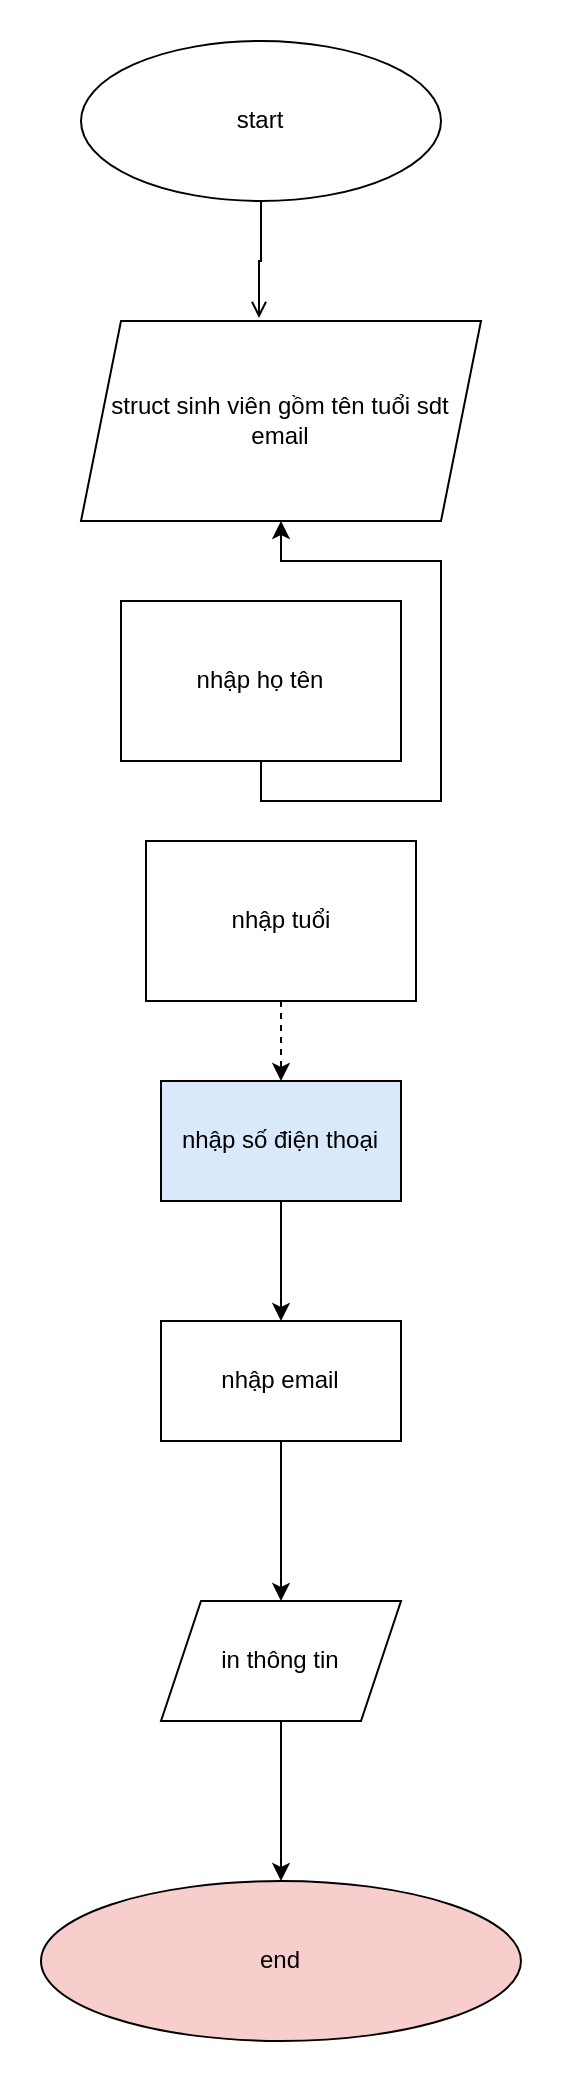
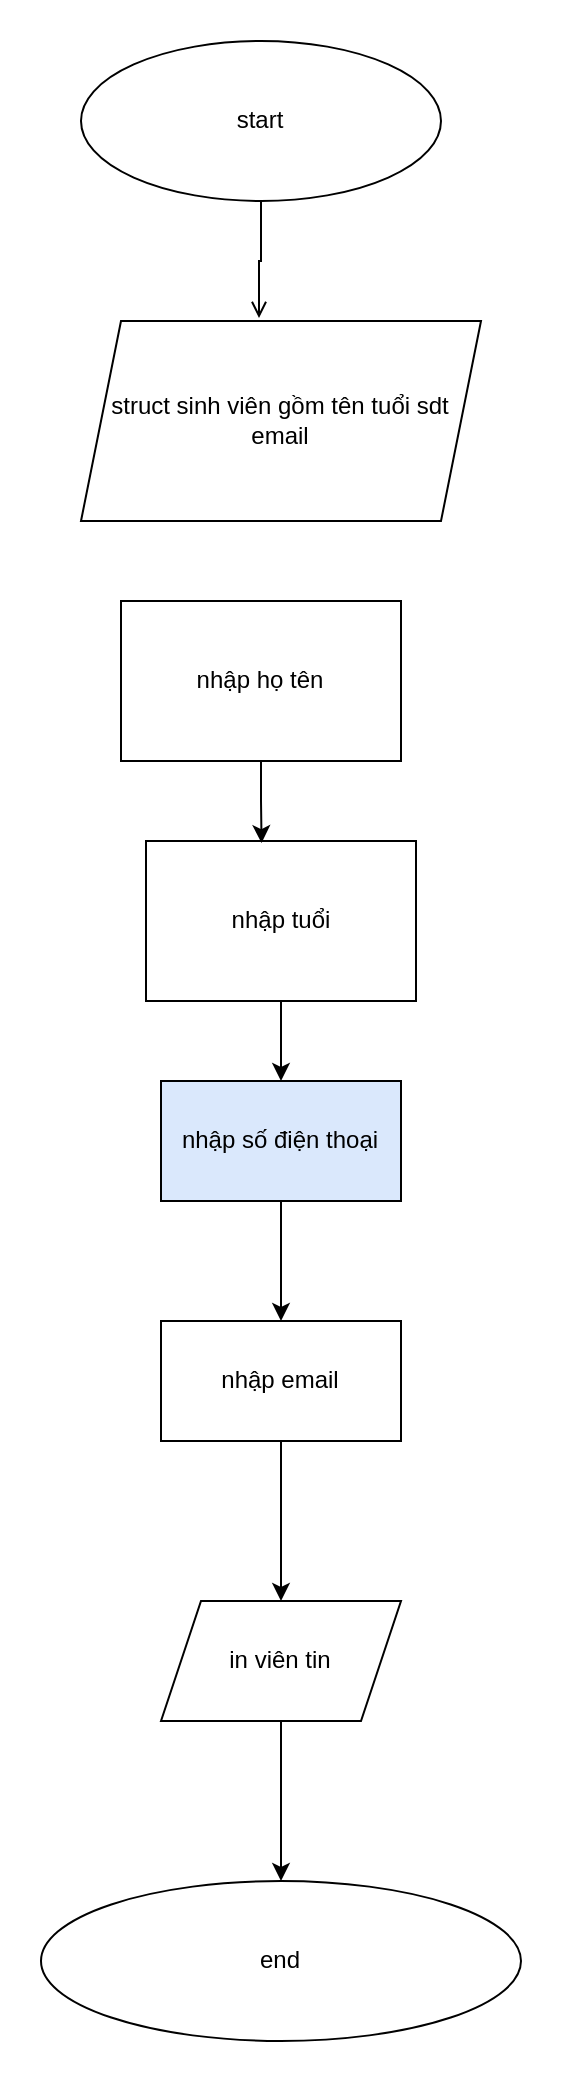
(441, 679) -> (261, 814)
(281, 1033) -> (281, 1033)
(281, 1661) -> (281, 1661)
(281, 1961) -> (281, 1961)
